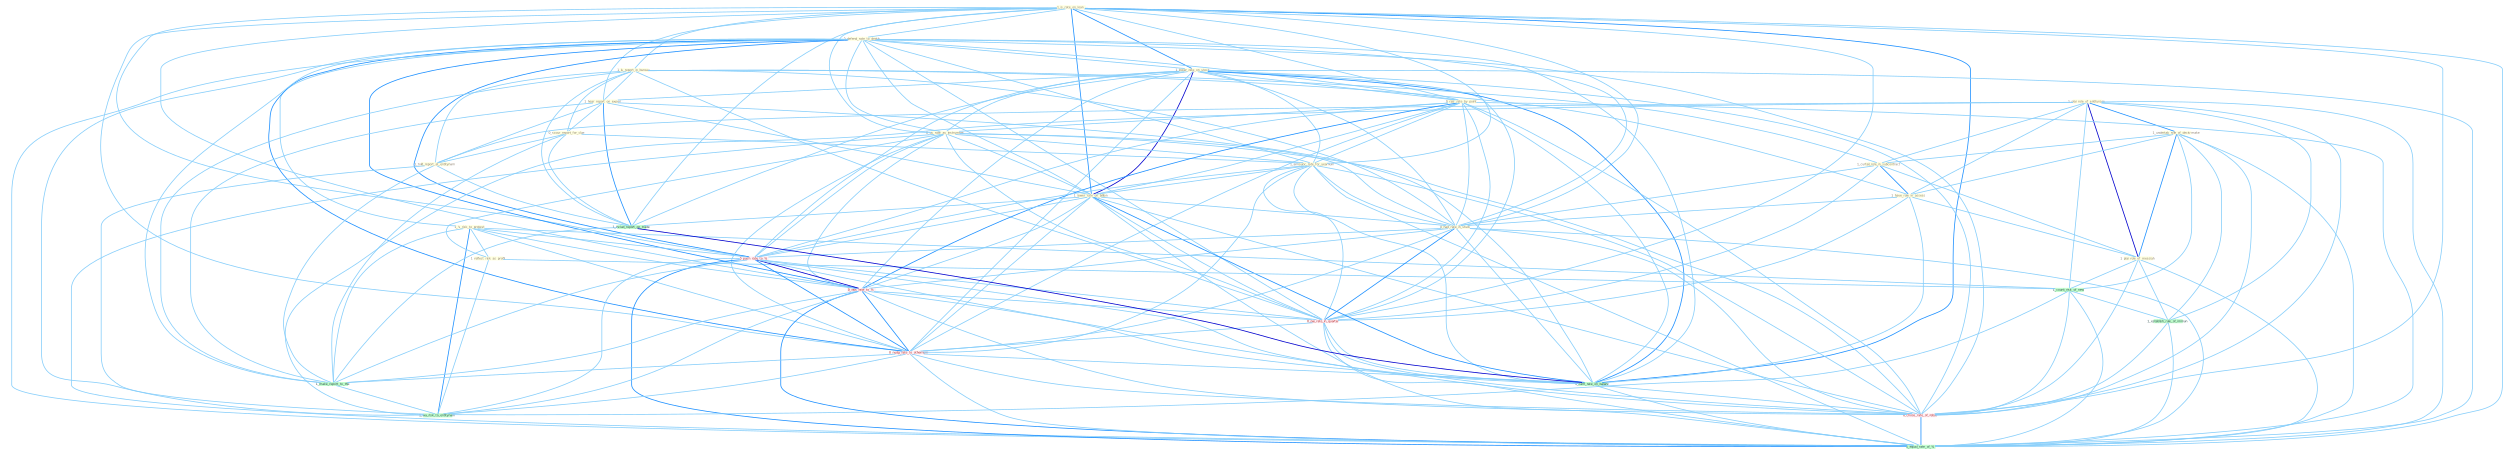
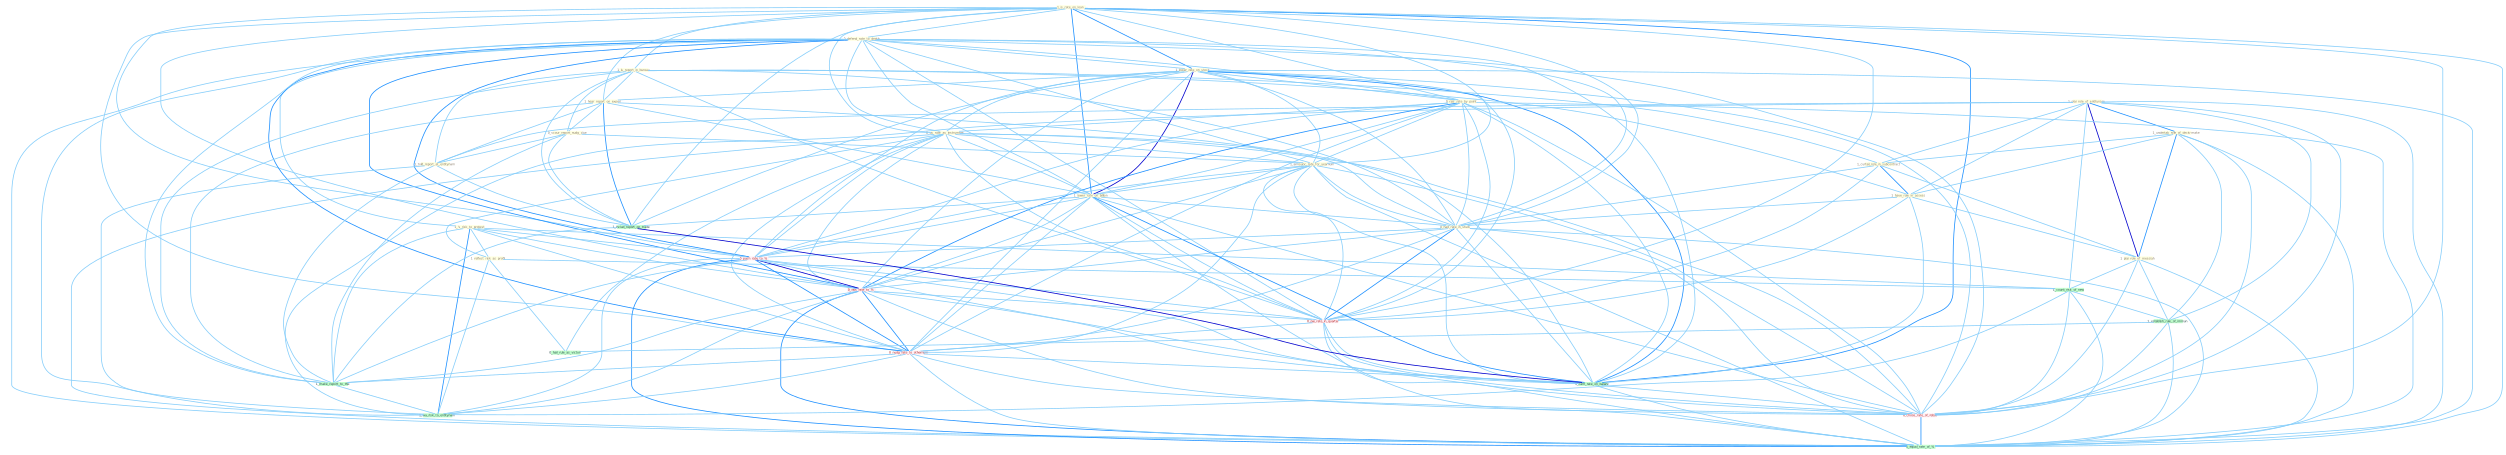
(567, 133) -> (567, 133)
none -> (1087, 227)
(2186, 247) -> none
none -> (566, 353)
